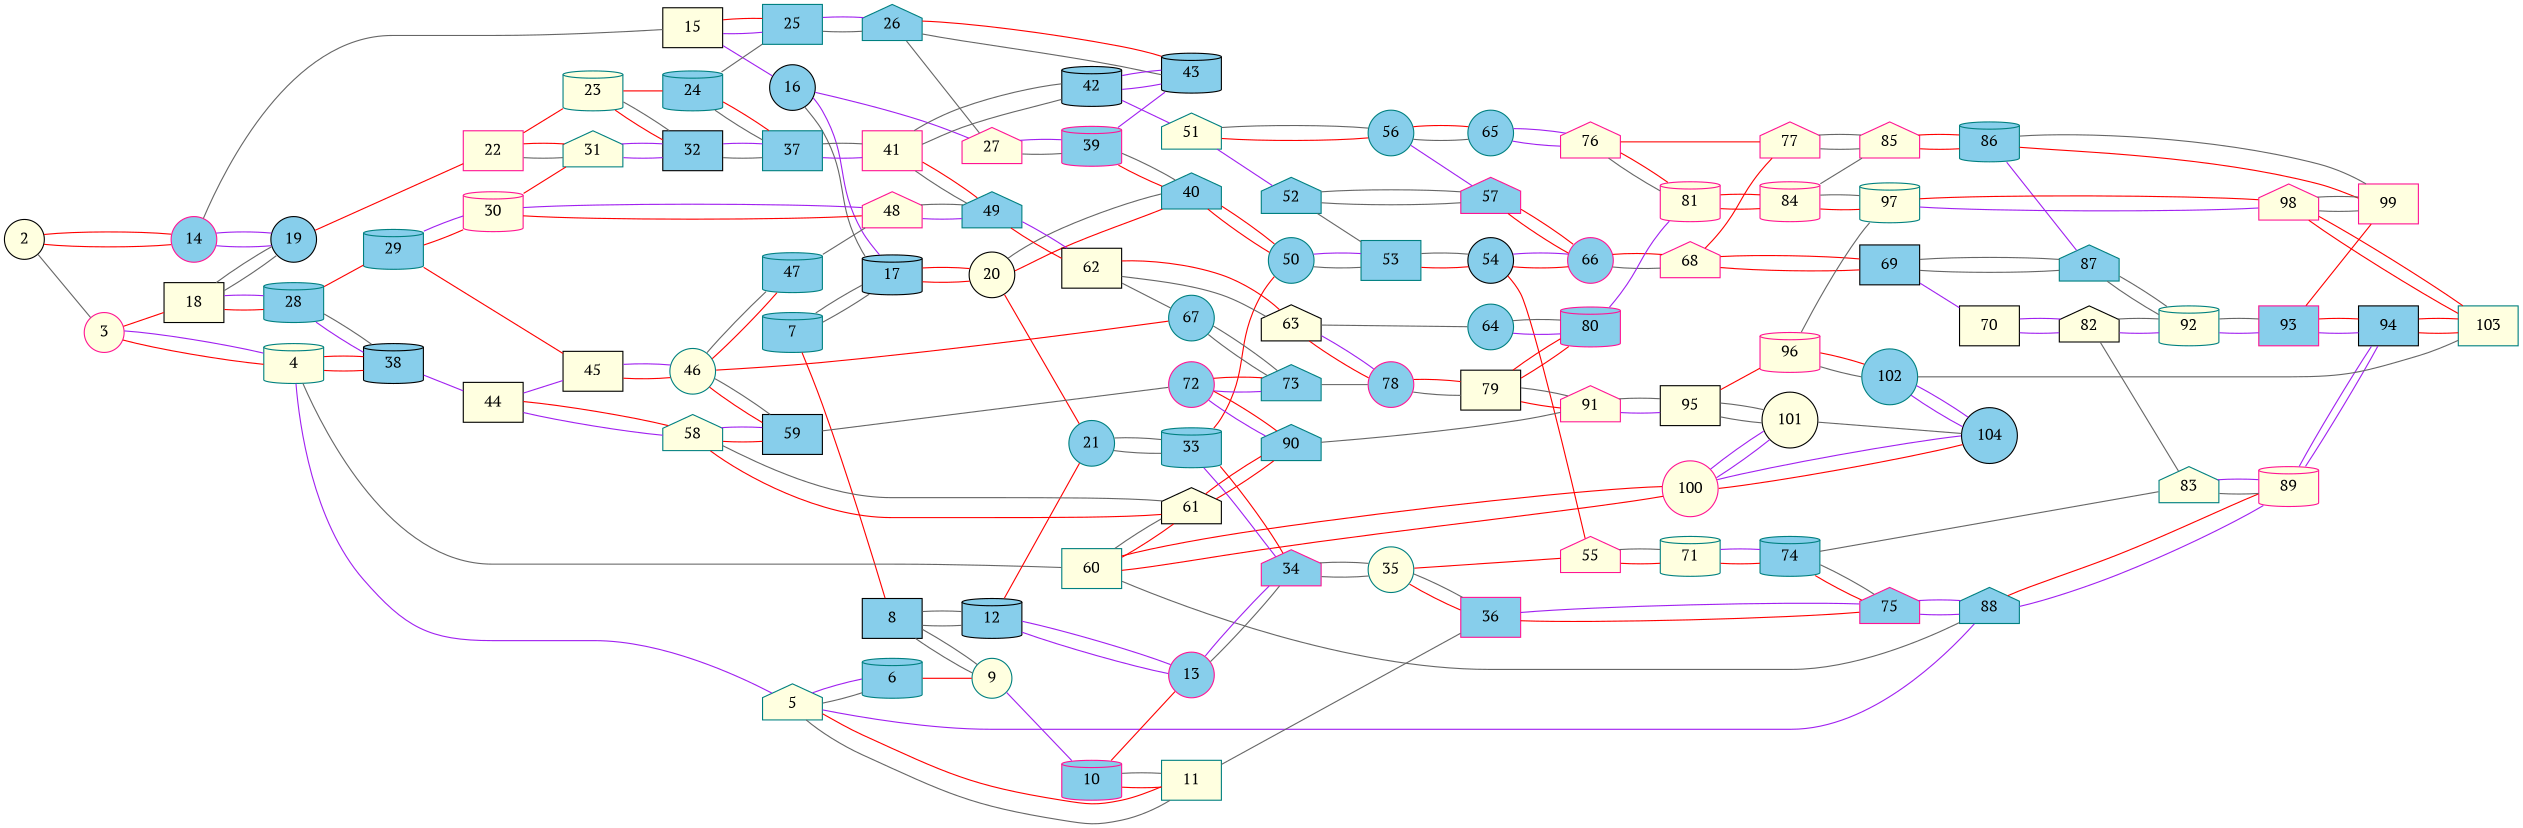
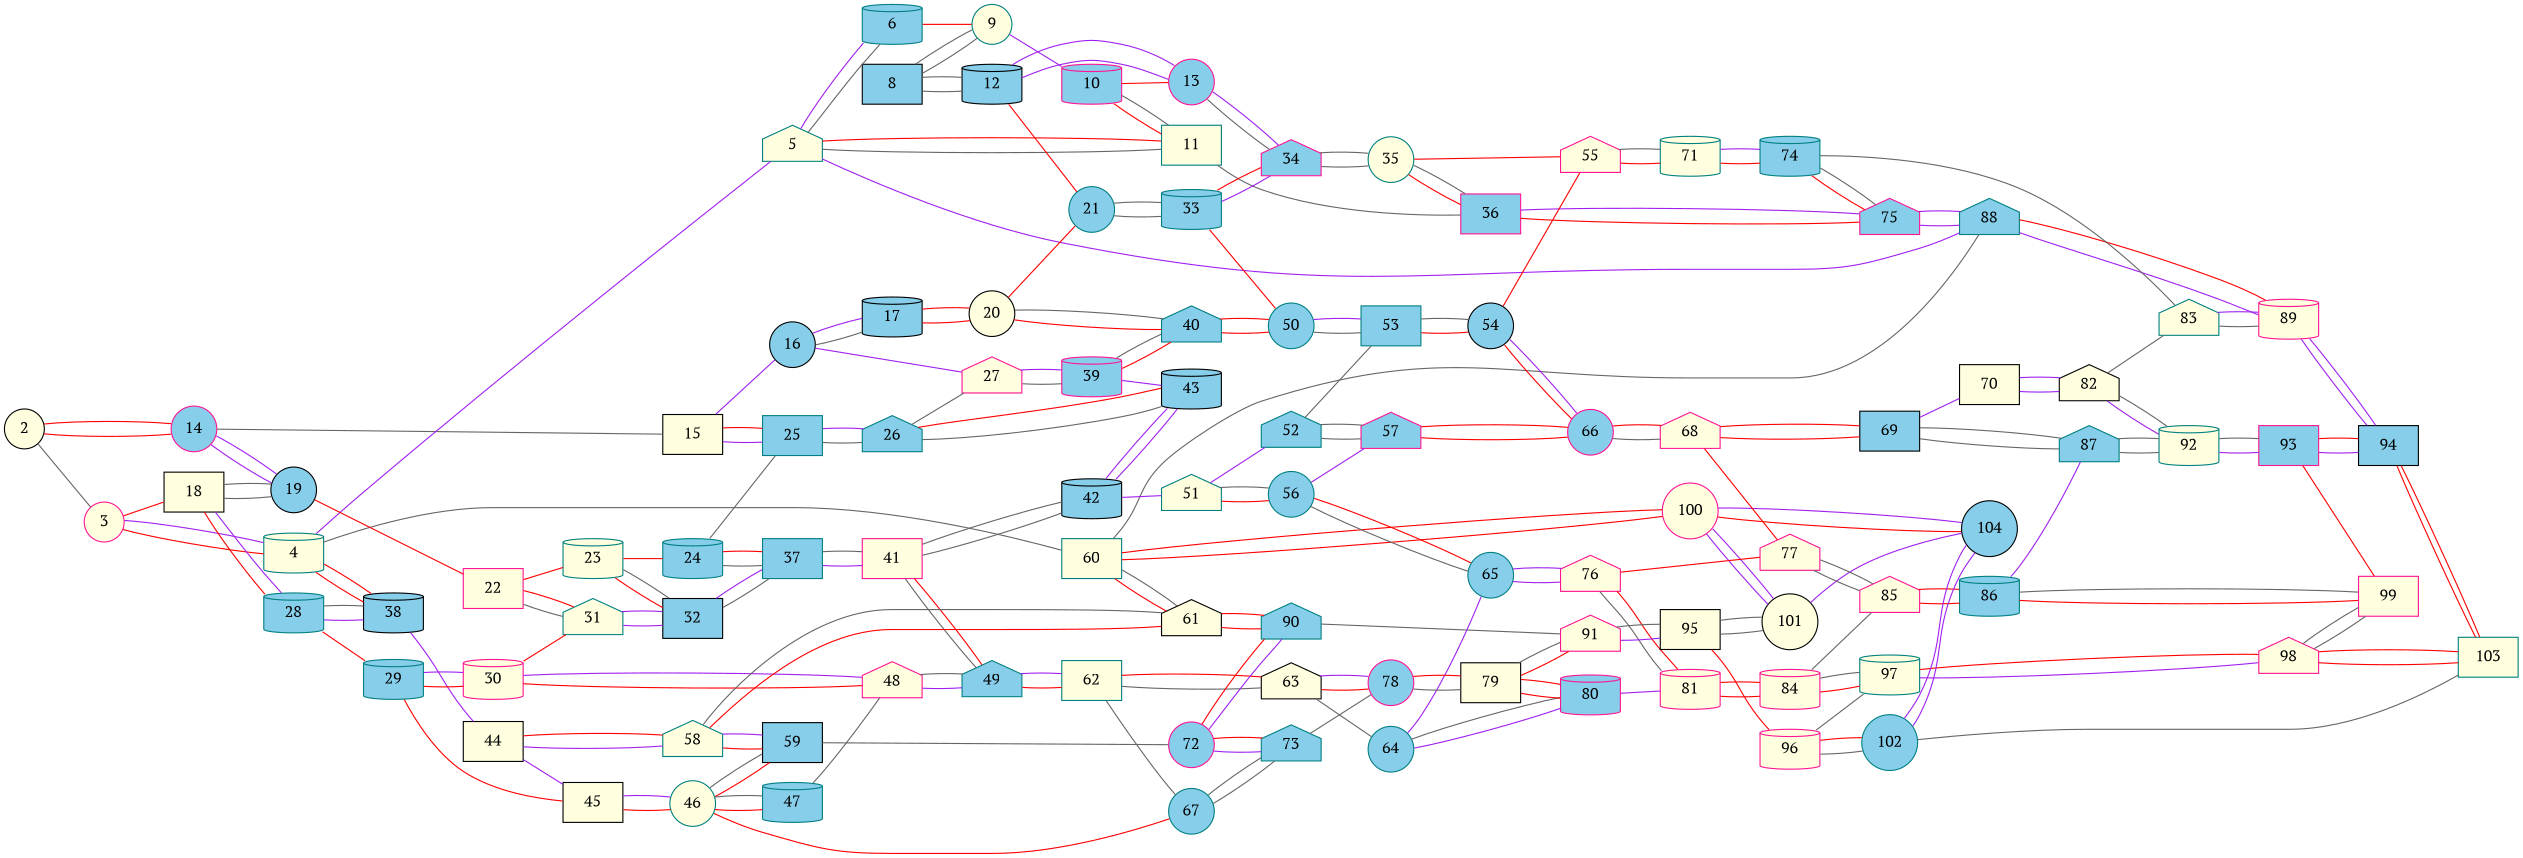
(1092, 268) -> (1092, 681)
(792, 332) -> none
(1890, 428) -> (1881, 557)
none -> (1449, 667)
